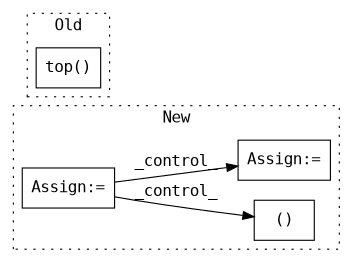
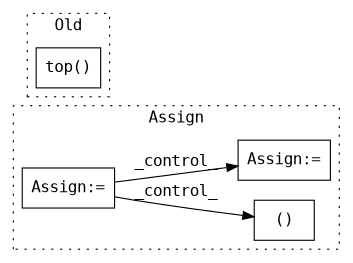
(176, 118) -> (176, 118)
